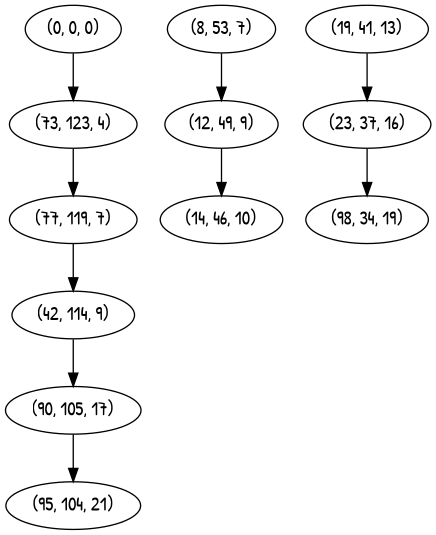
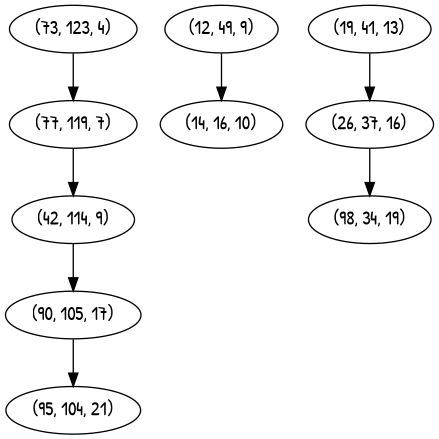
(73, 29) -> none
(222, 29) -> none
(367, 124) -> (370, 124)
(222, 220) -> (222, 124)
